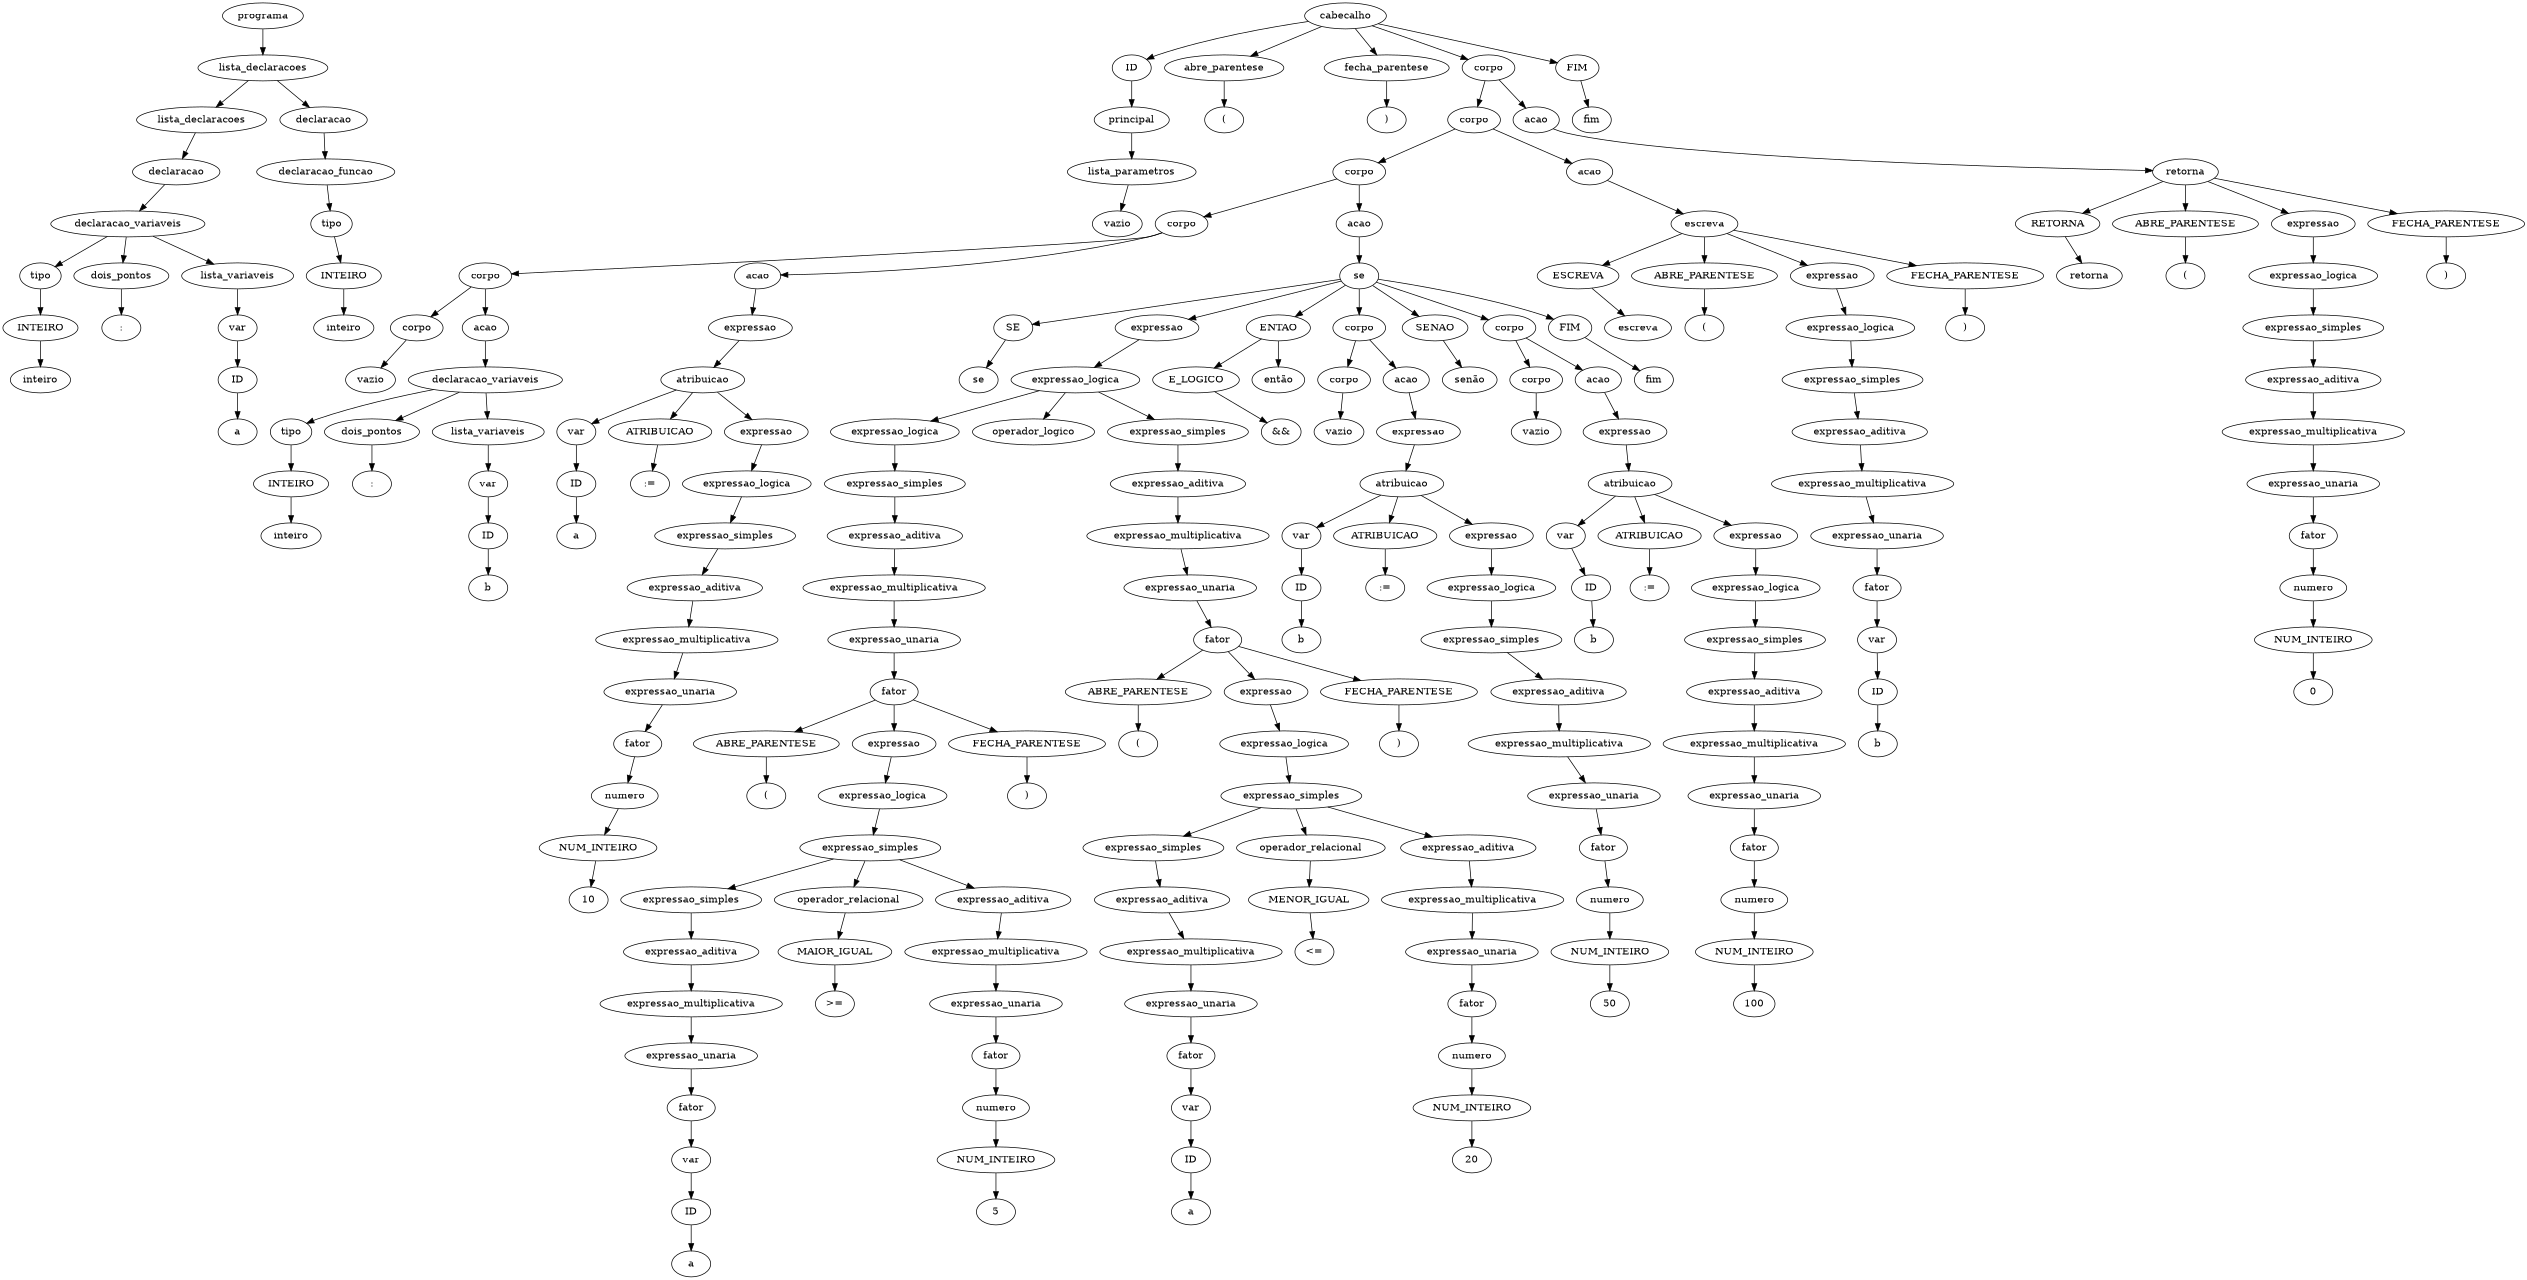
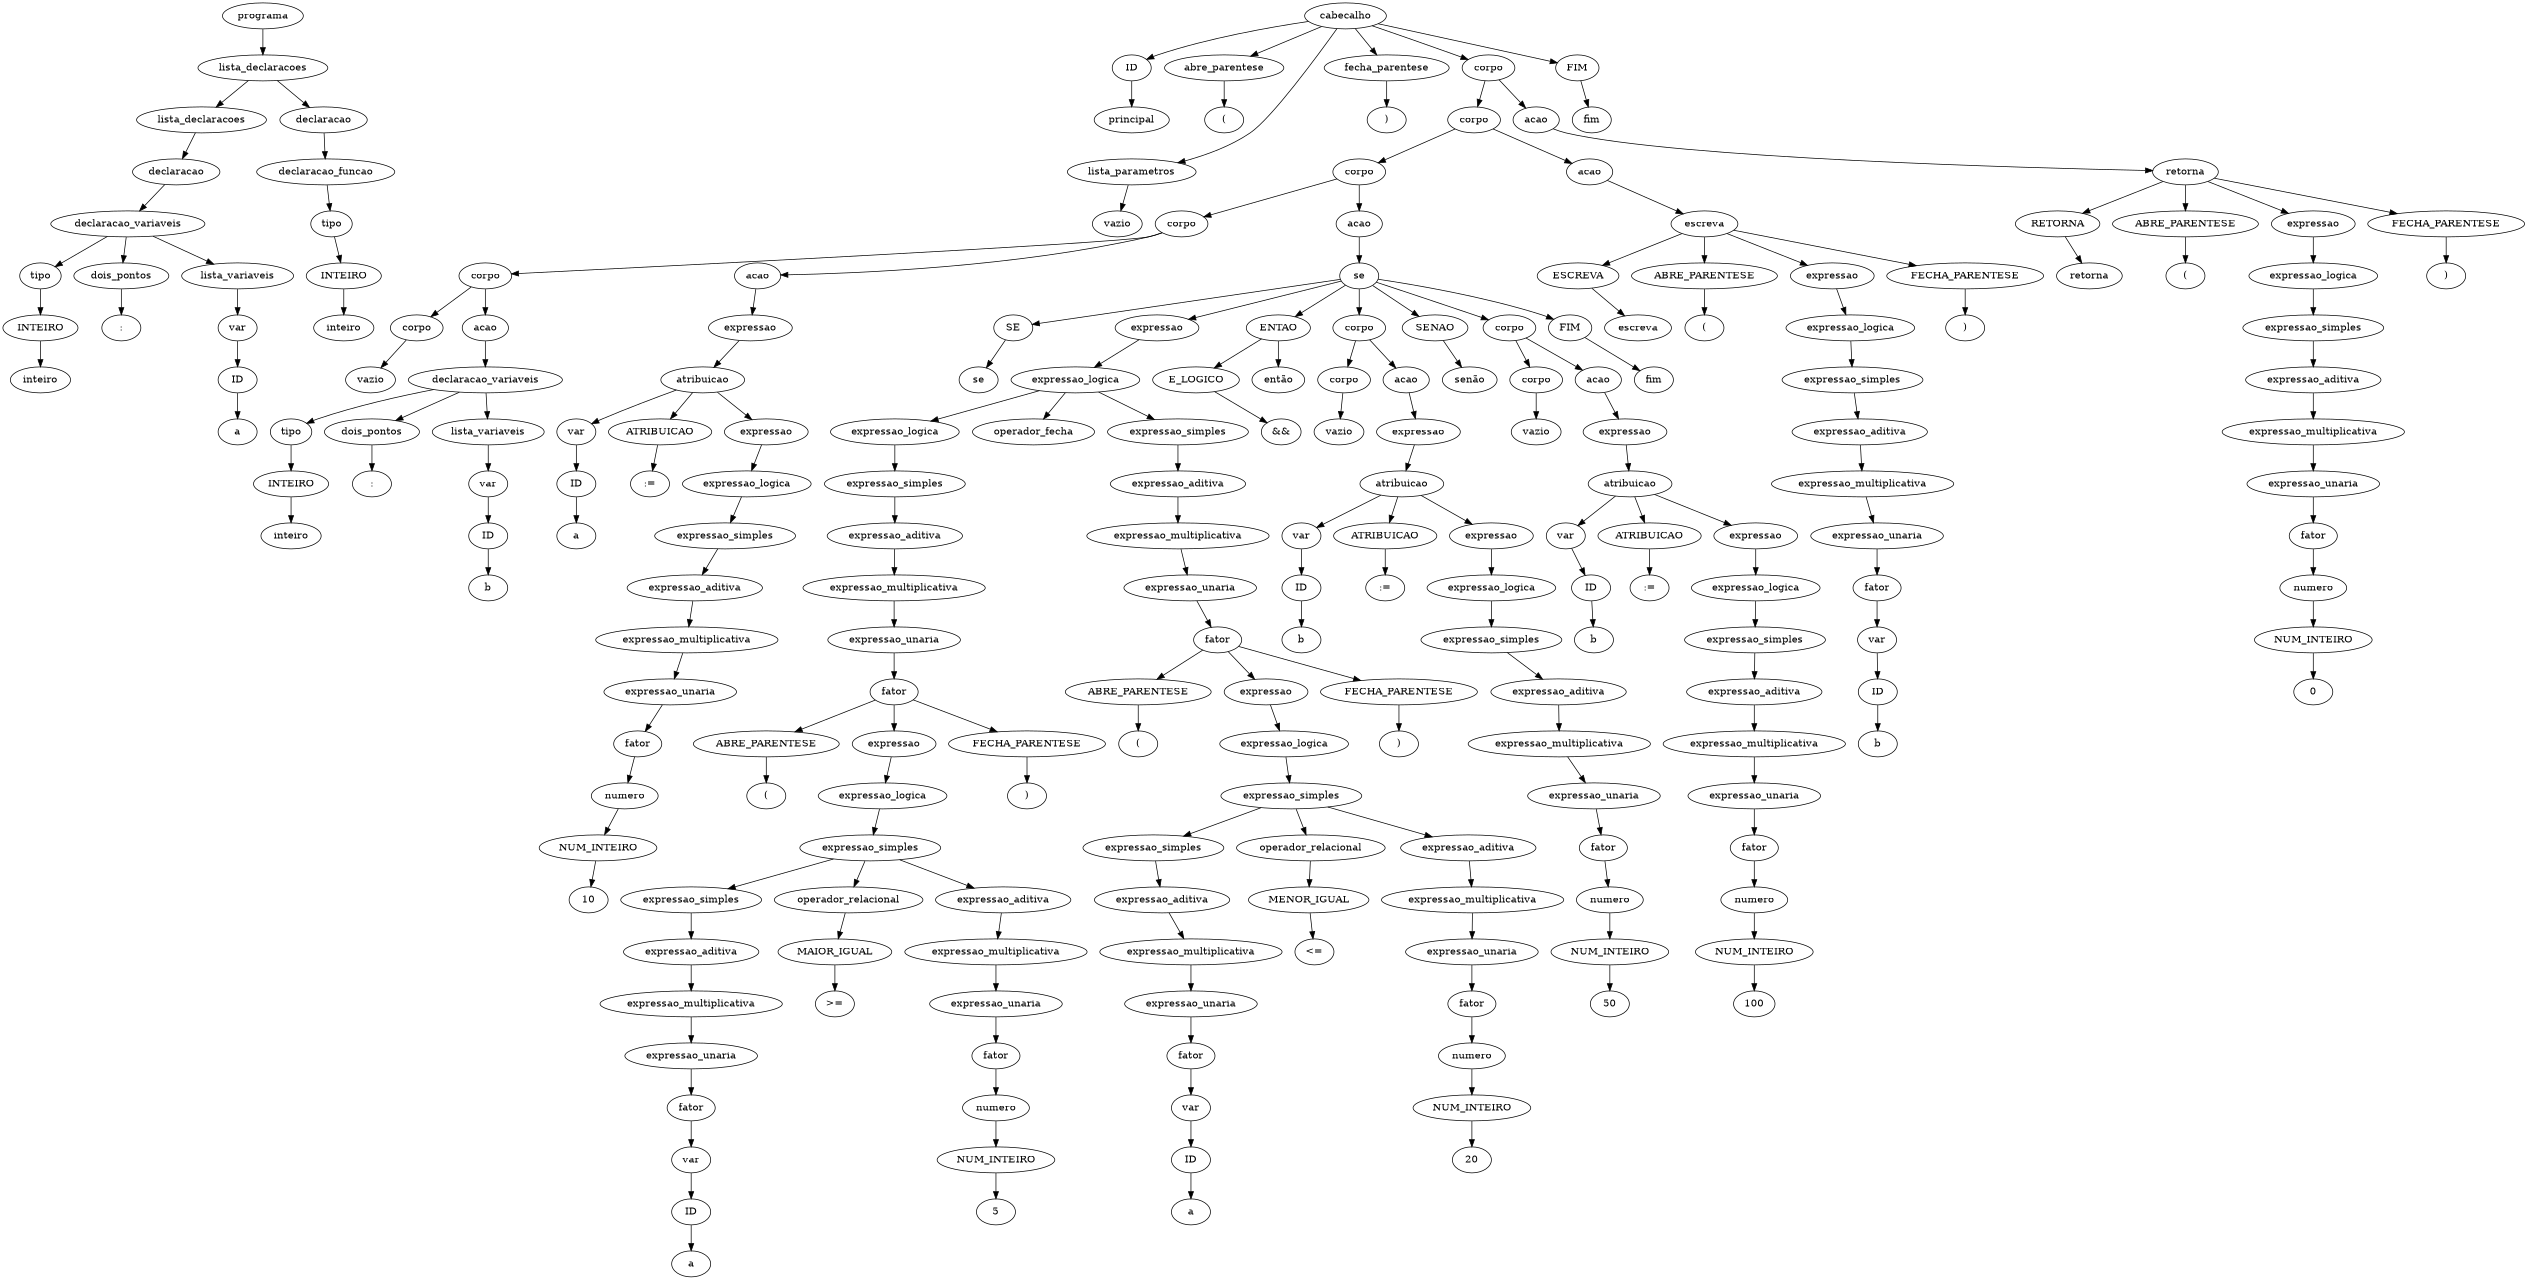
(1132, 142) -> (1273, 110)
(1034, 432) -> (1034, 432)
